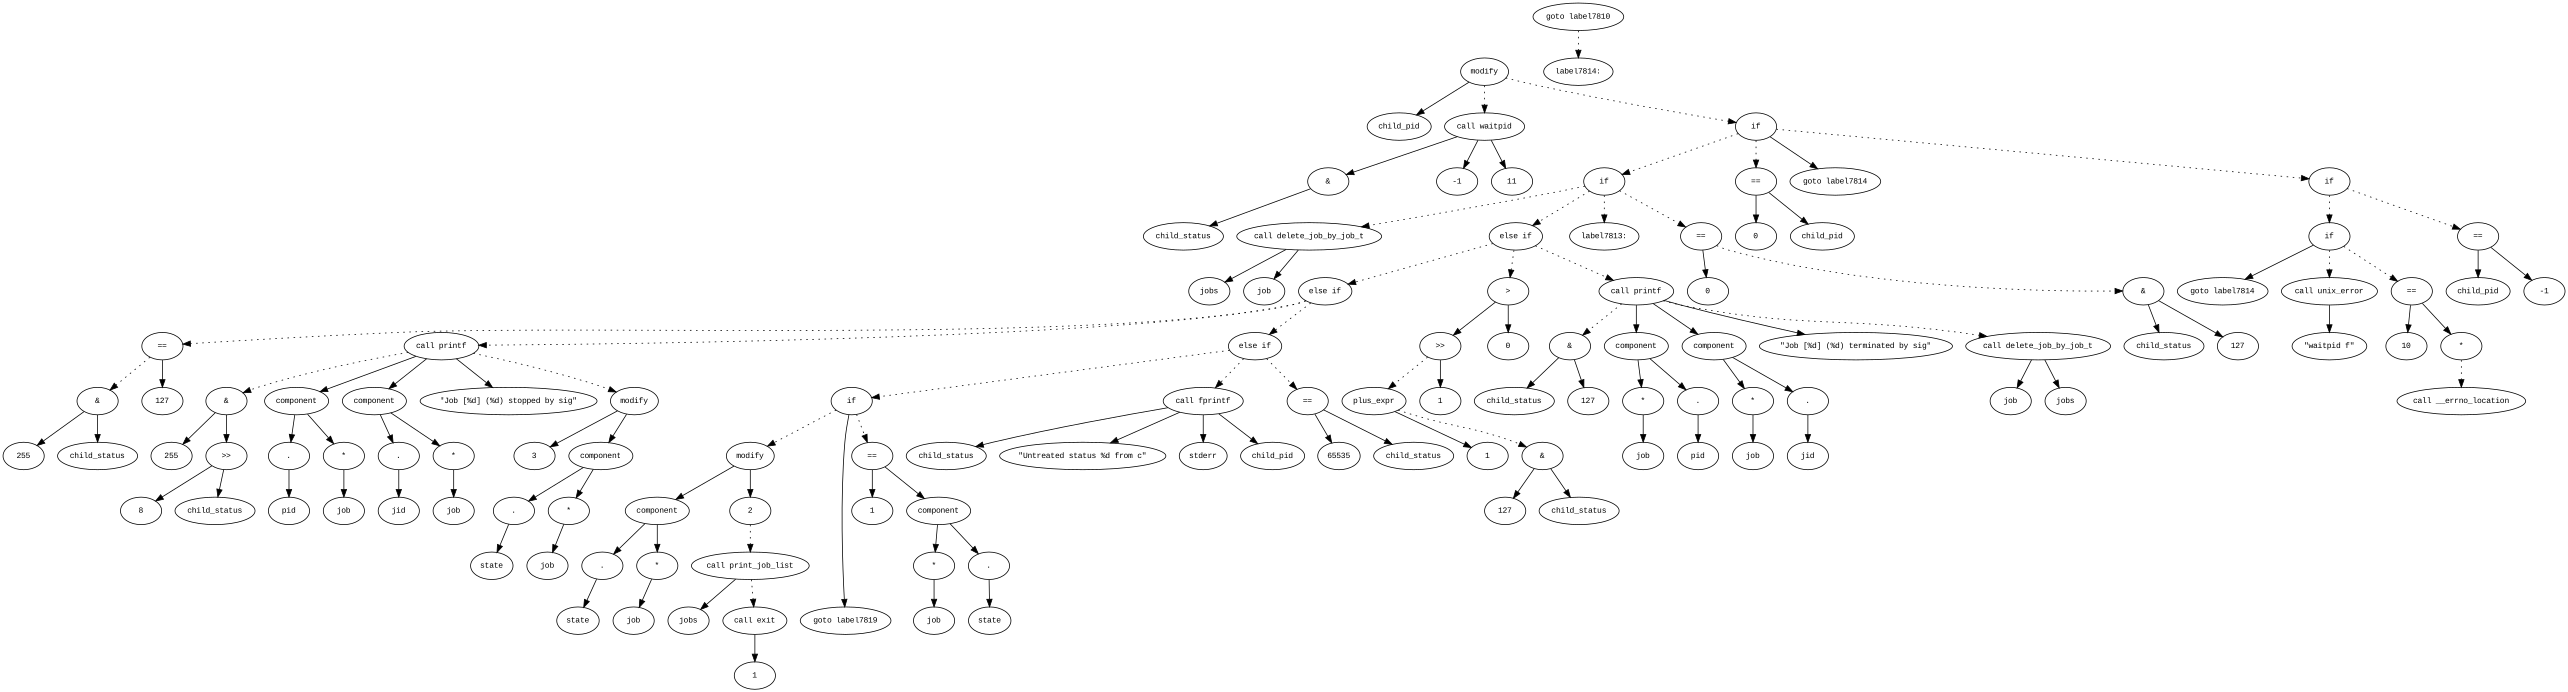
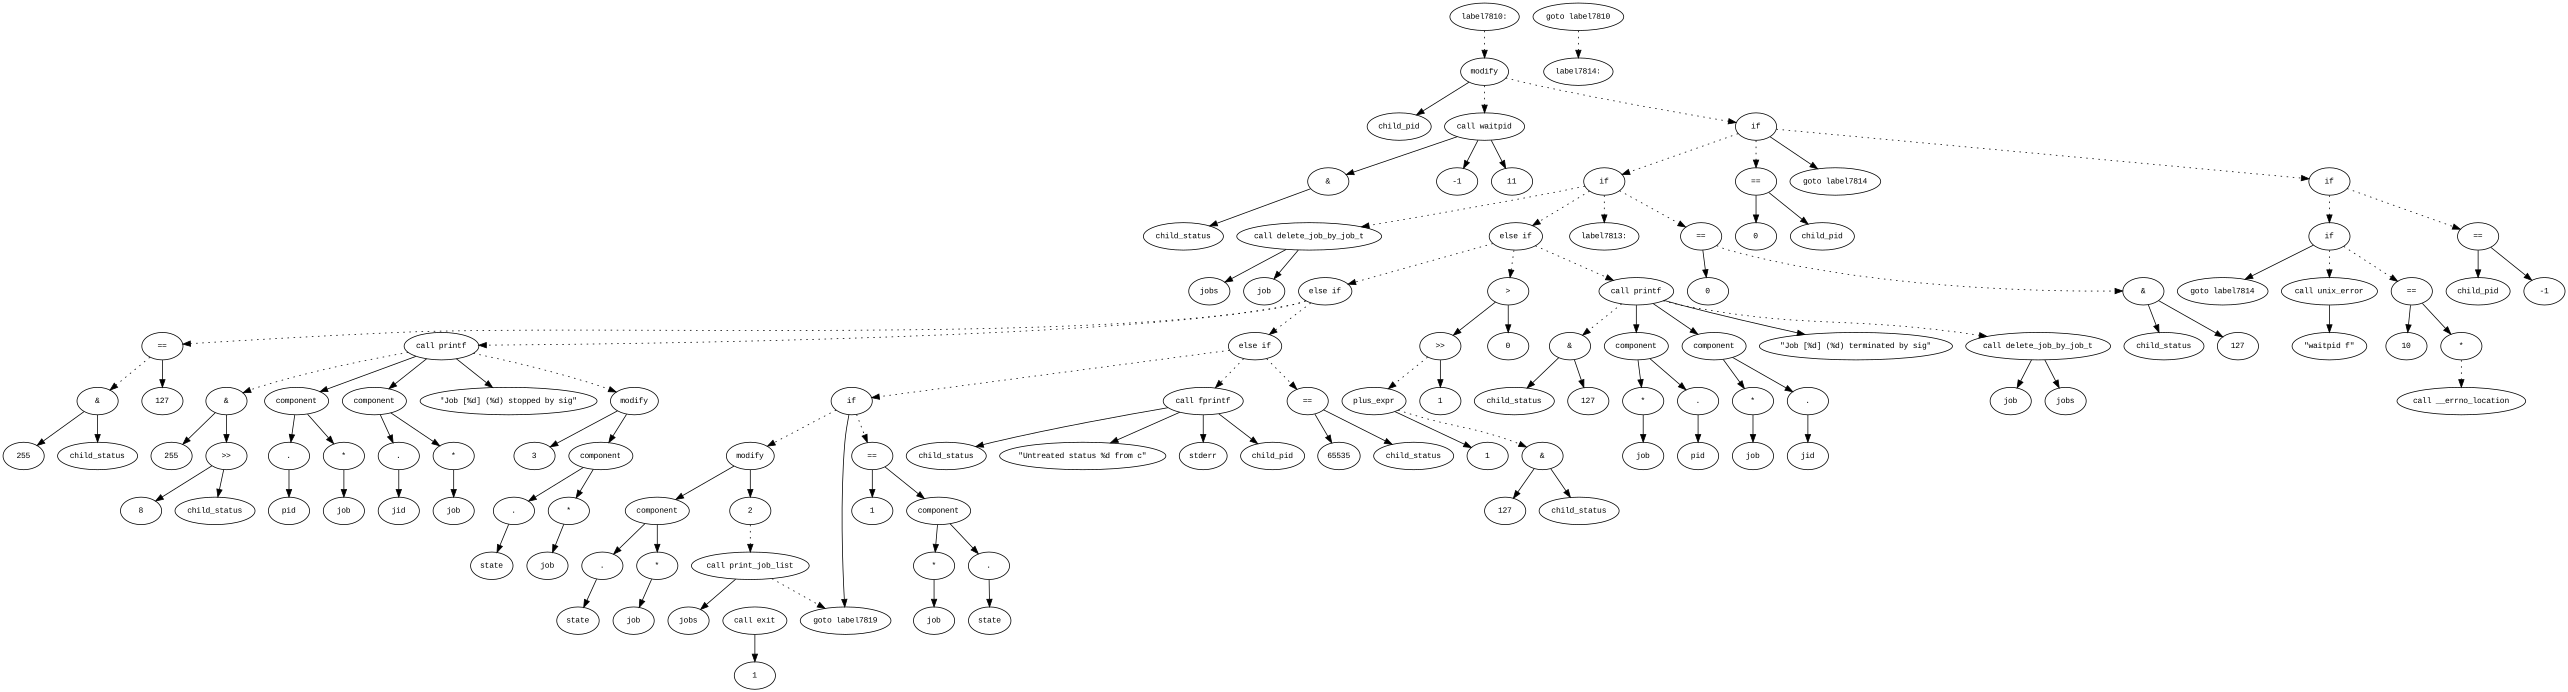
none -> (1485, 17)
(752, 589) -> (795, 592)
